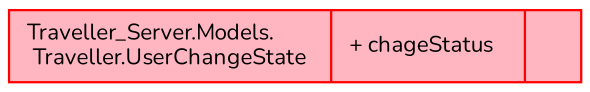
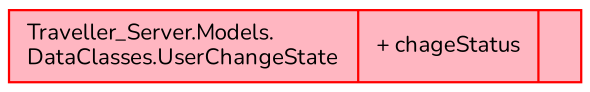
(170, 57) -> (184, 57)
